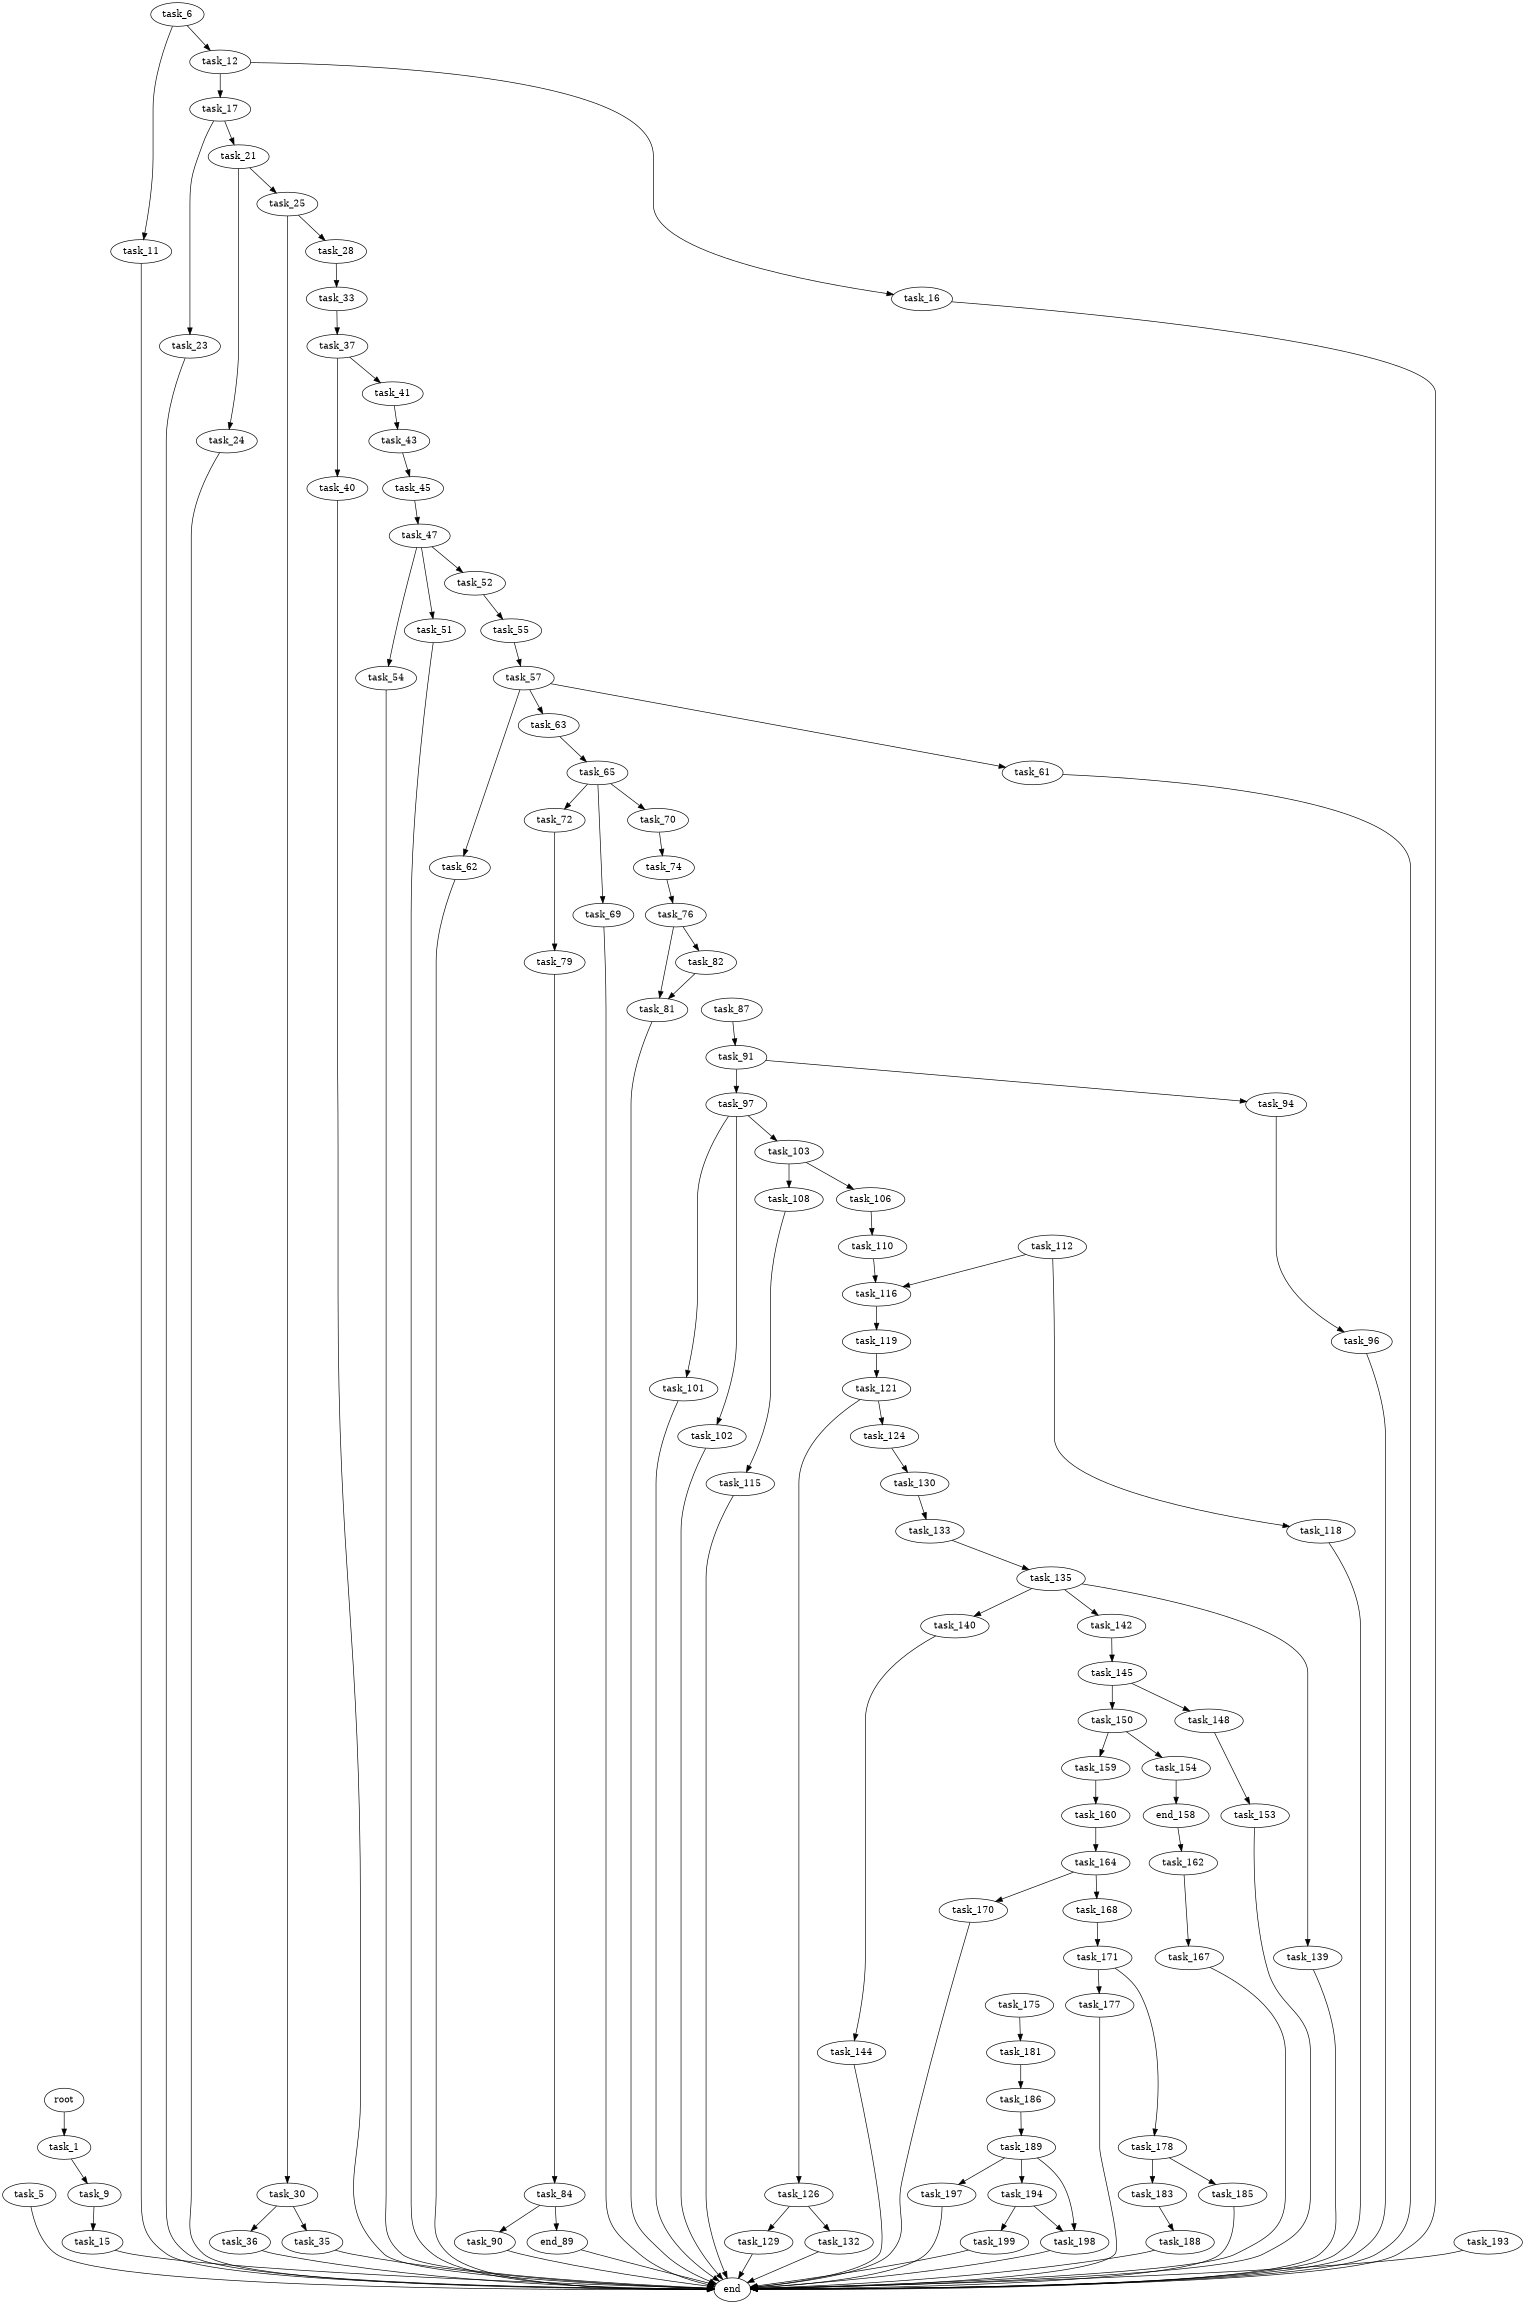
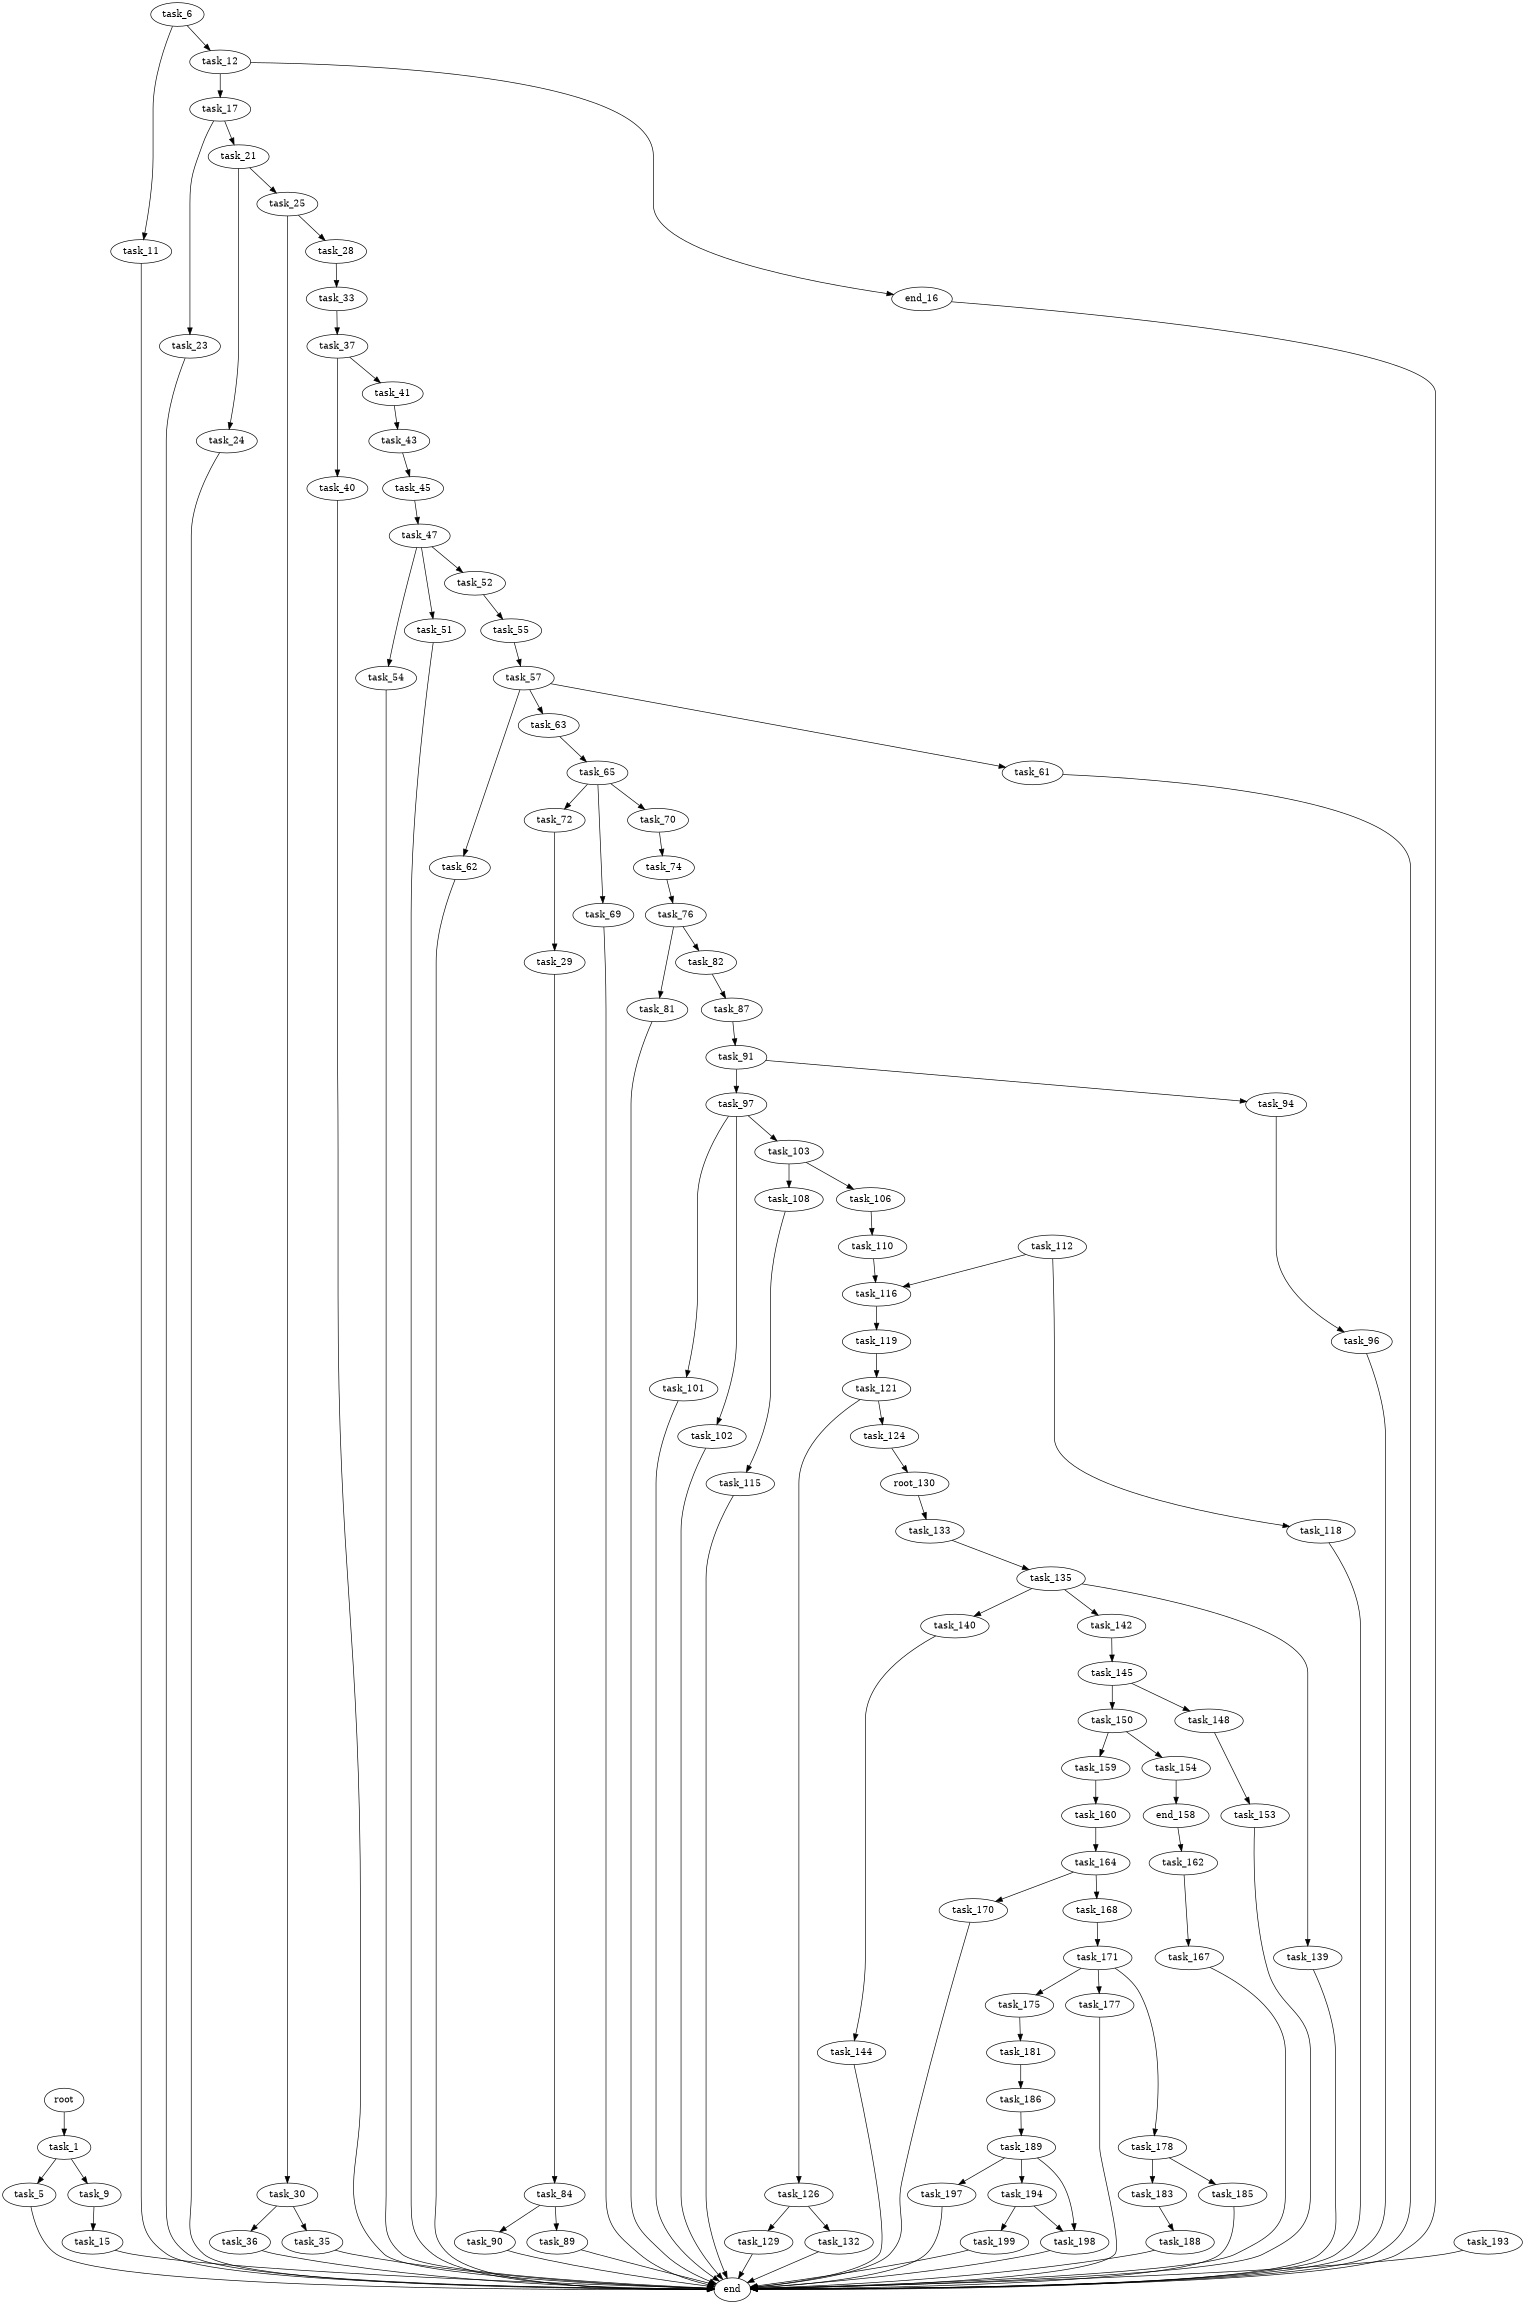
(922, 299) -> (922, 299)
(555, 962) -> (555, 962)
(684, 984) -> (717, 983)
(915, 1484) -> (915, 1484)
none -> (1061, 1980)
none -> (49, 2168)
(557, 2242) -> (557, 2242)
